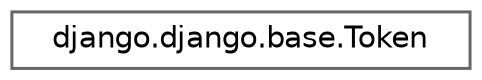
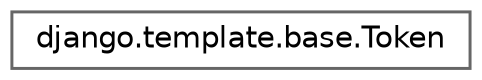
(241, 40) -> (241, 40)
